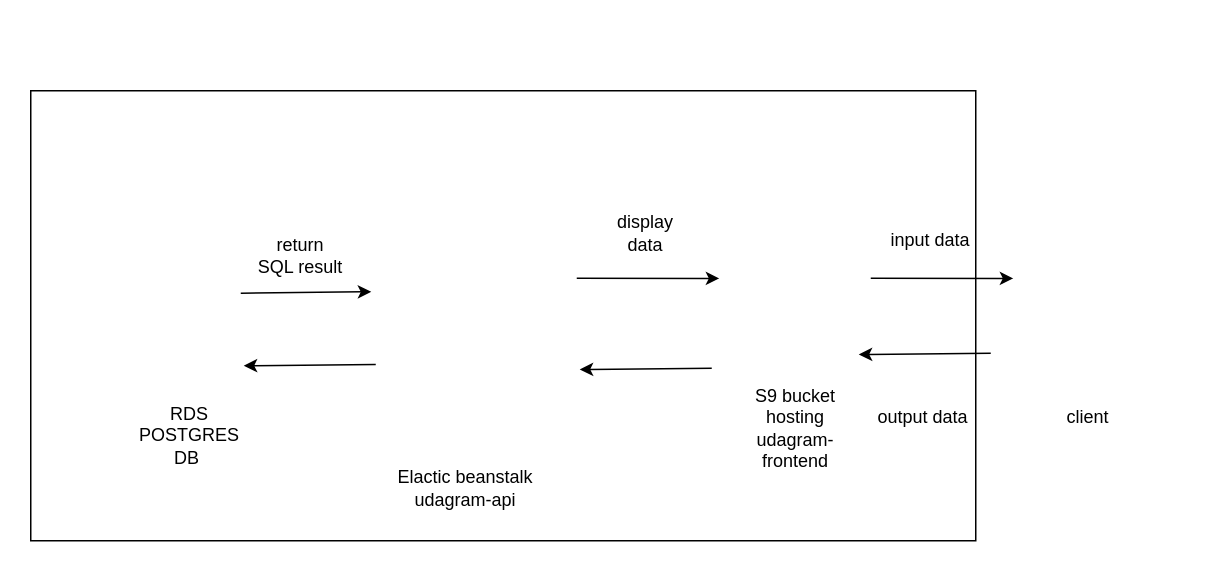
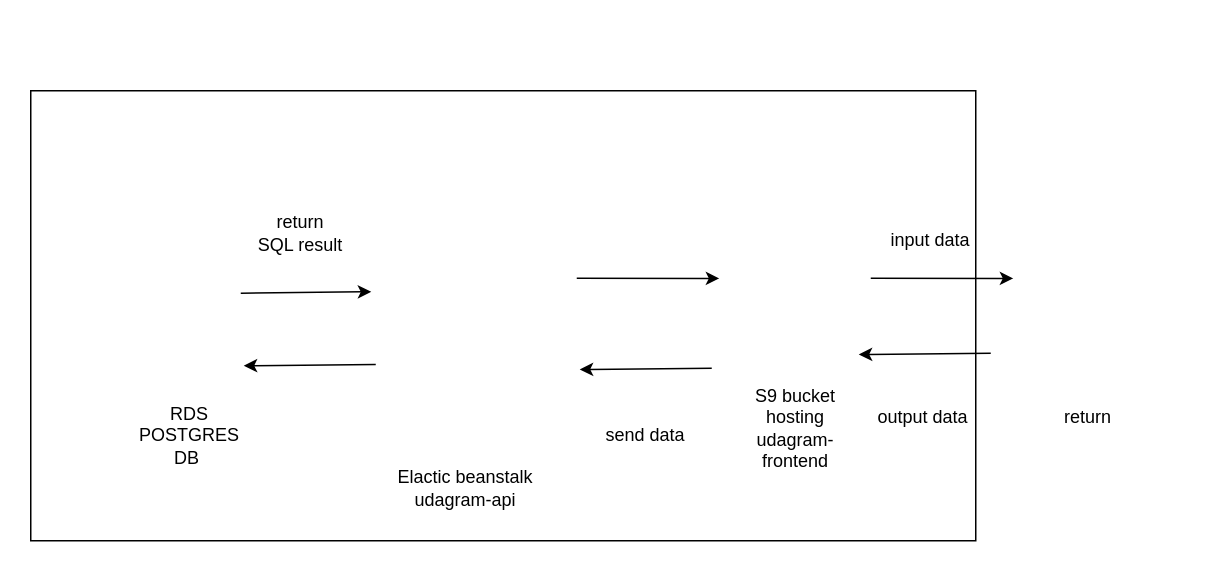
(646, 233) -> none
(301, 256) -> (301, 233)
(1088, 418) -> (1088, 418)
none -> (646, 436)
